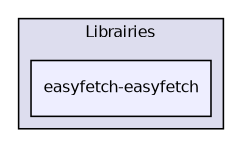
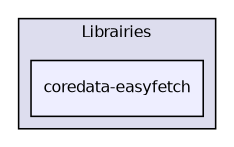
(121, 88) -> (117, 88)
